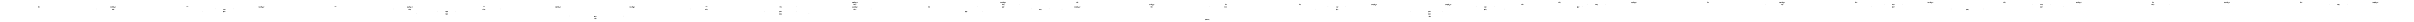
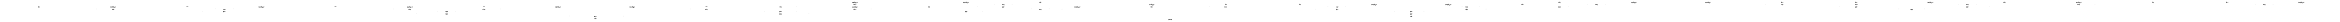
(1930, 3) -> none
